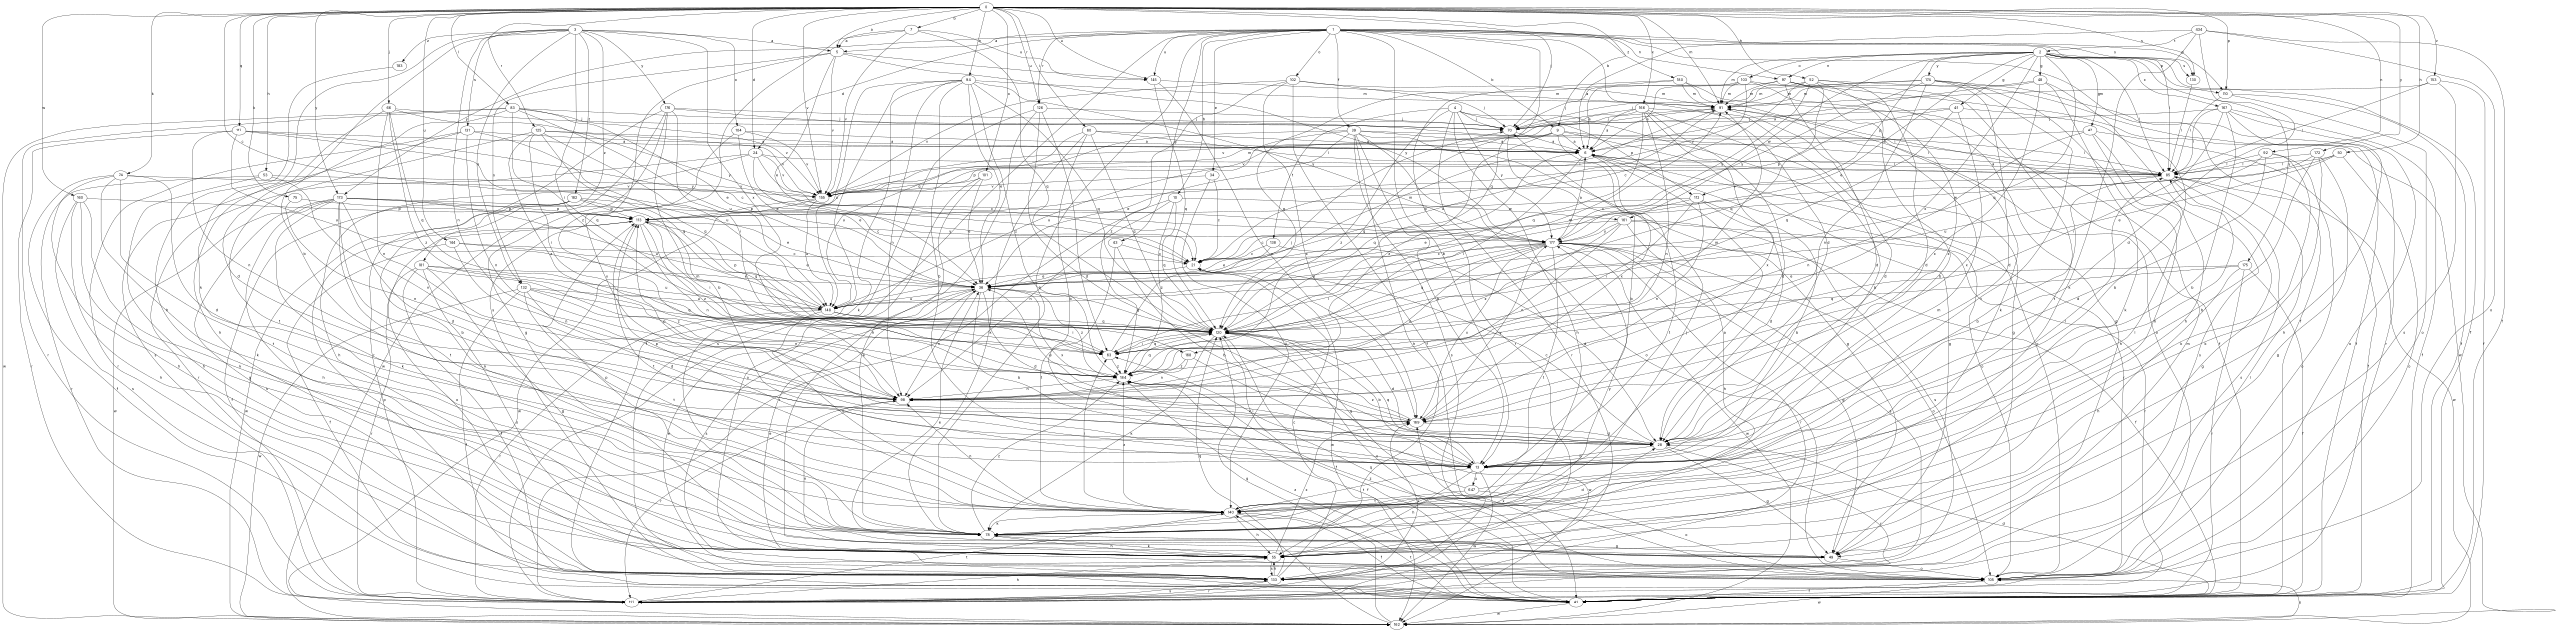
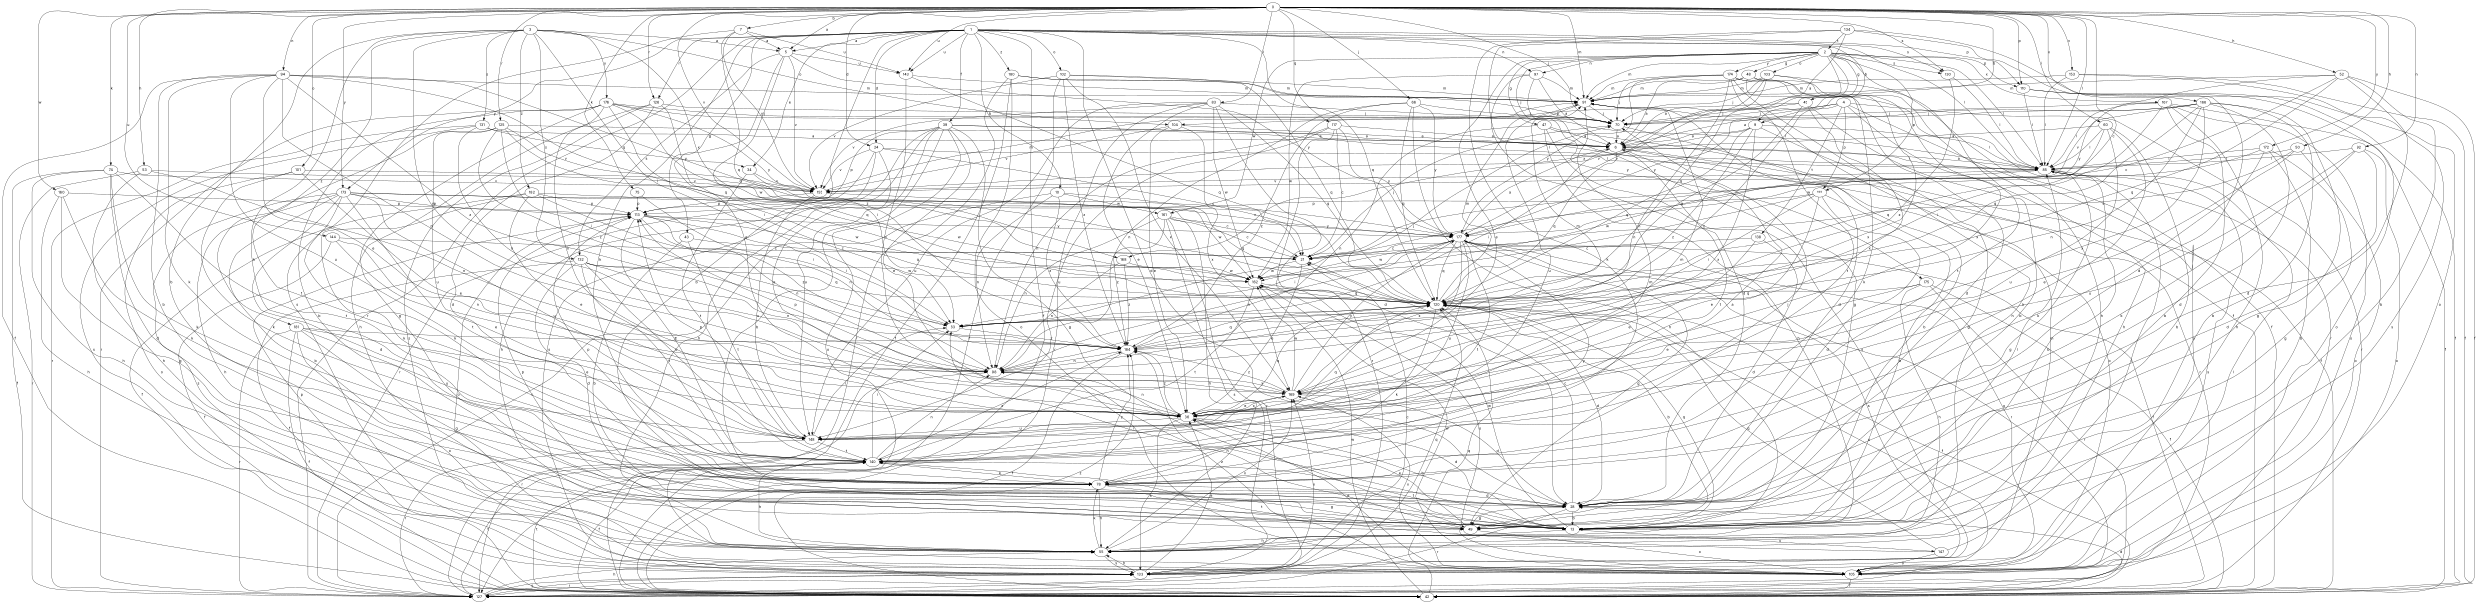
none -> (1757, 9)
(2199, 30) -> (1847, 30)
(400, 66) -> none
(1154, 80) -> (906, 75)
none -> (1443, 159)
(1305, 166) -> (1613, 158)
(1304, 187) -> (1538, 114)
none -> (1063, 202)
(698, 277) -> (813, 260)
(787, 289) -> (614, 151)
none -> (1576, 306)
none -> (1294, 339)
(1162, 340) -> none
none -> (797, 363)
(1347, 379) -> (1512, 255)
(1708, 478) -> none
(1472, 490) -> (1941, 552)
(492, 565) -> none
